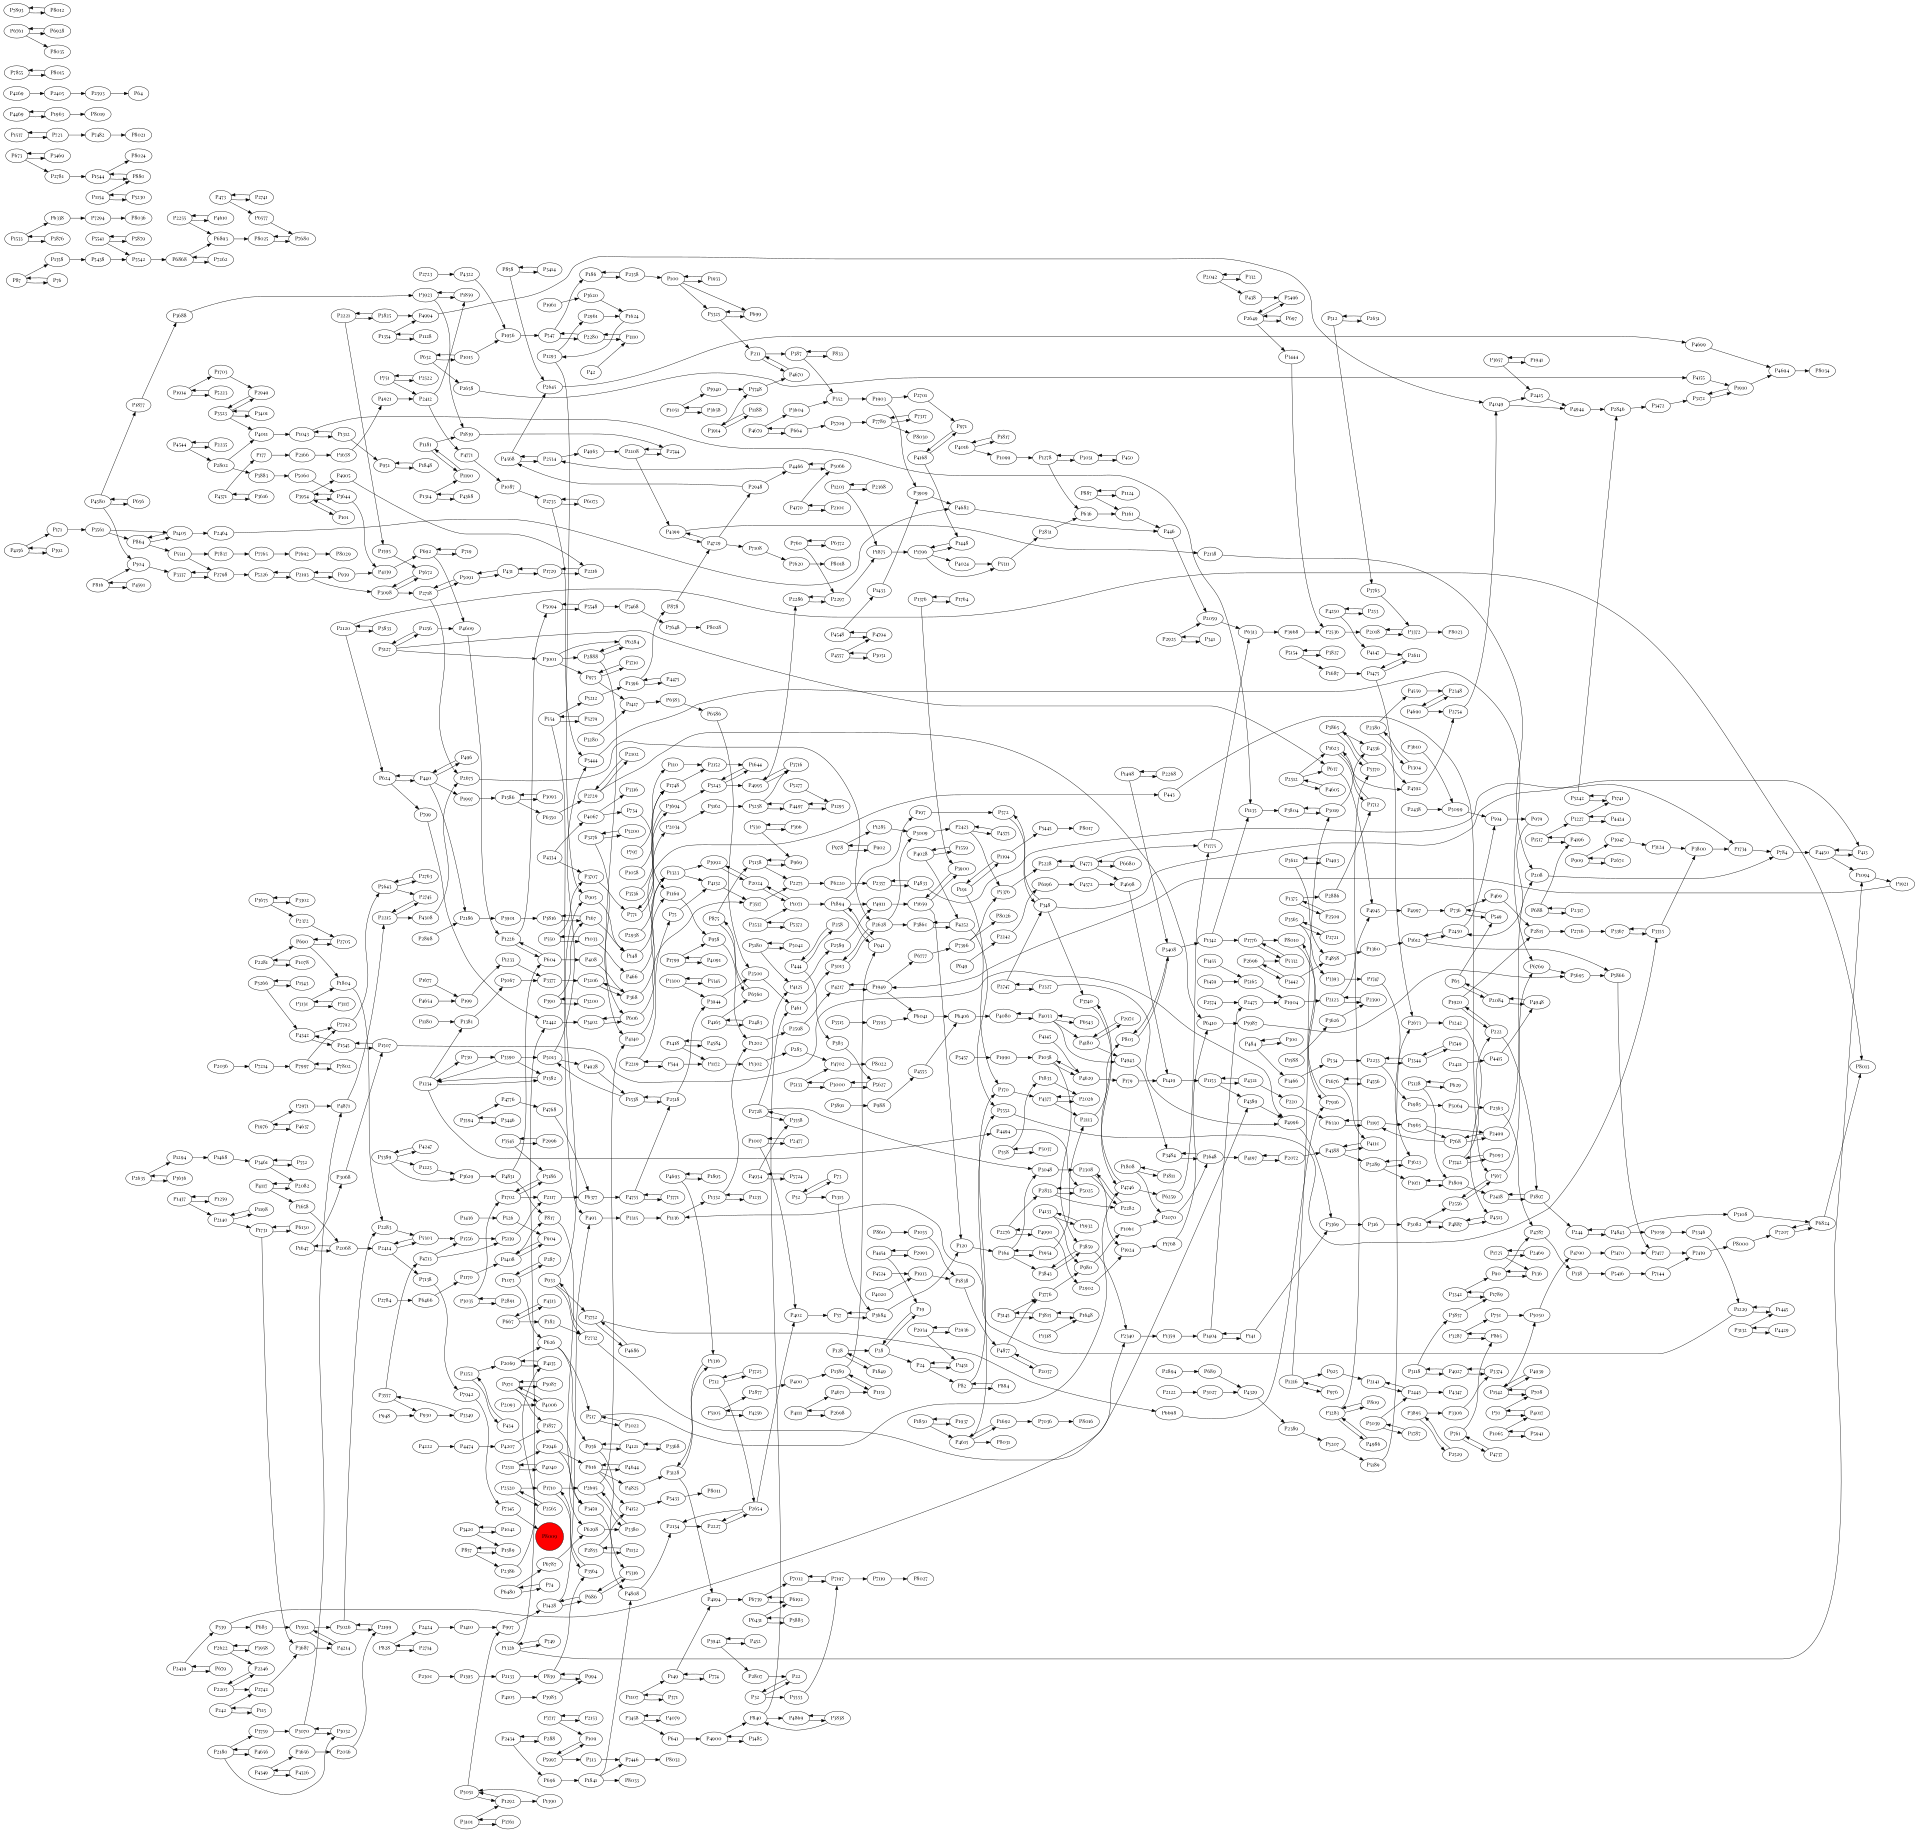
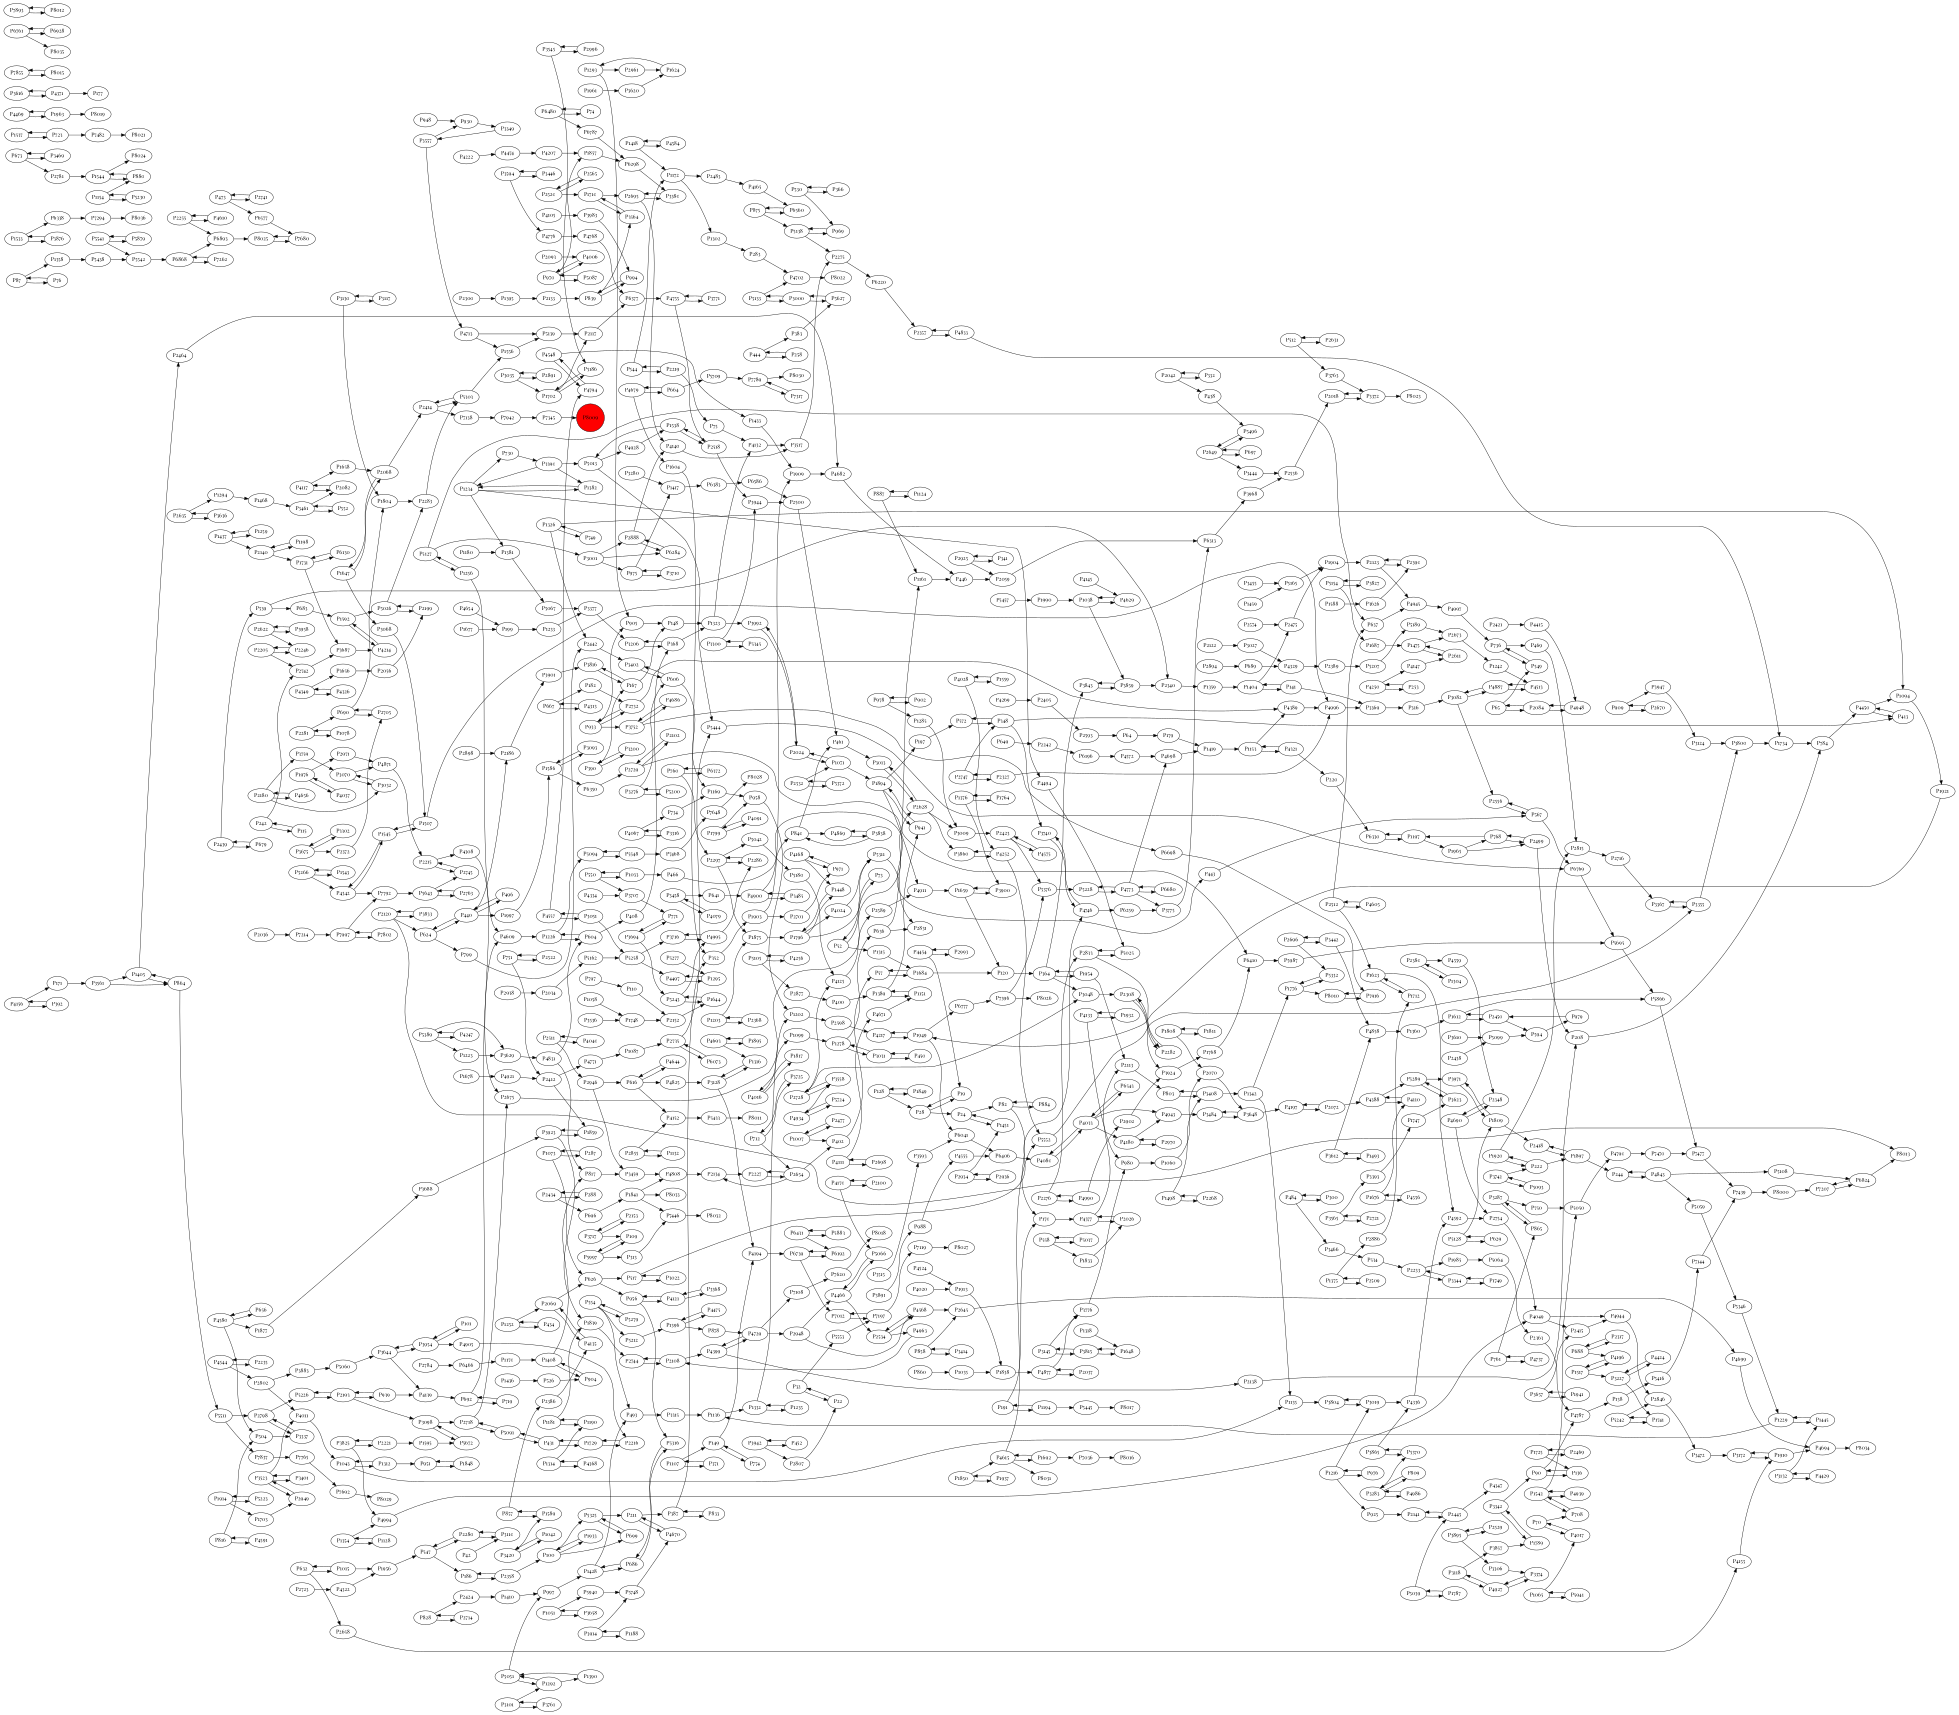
(302, 455) -> none
(1062, 525) -> (897, 930)
(778, 804) -> (610, 935)
(571, 833) -> (654, 831)
(774, 948) -> (732, 851)
(732, 1025) -> (691, 176)
(1104, 1080) -> (1145, 736)
(302, 1127) -> (343, 796)
